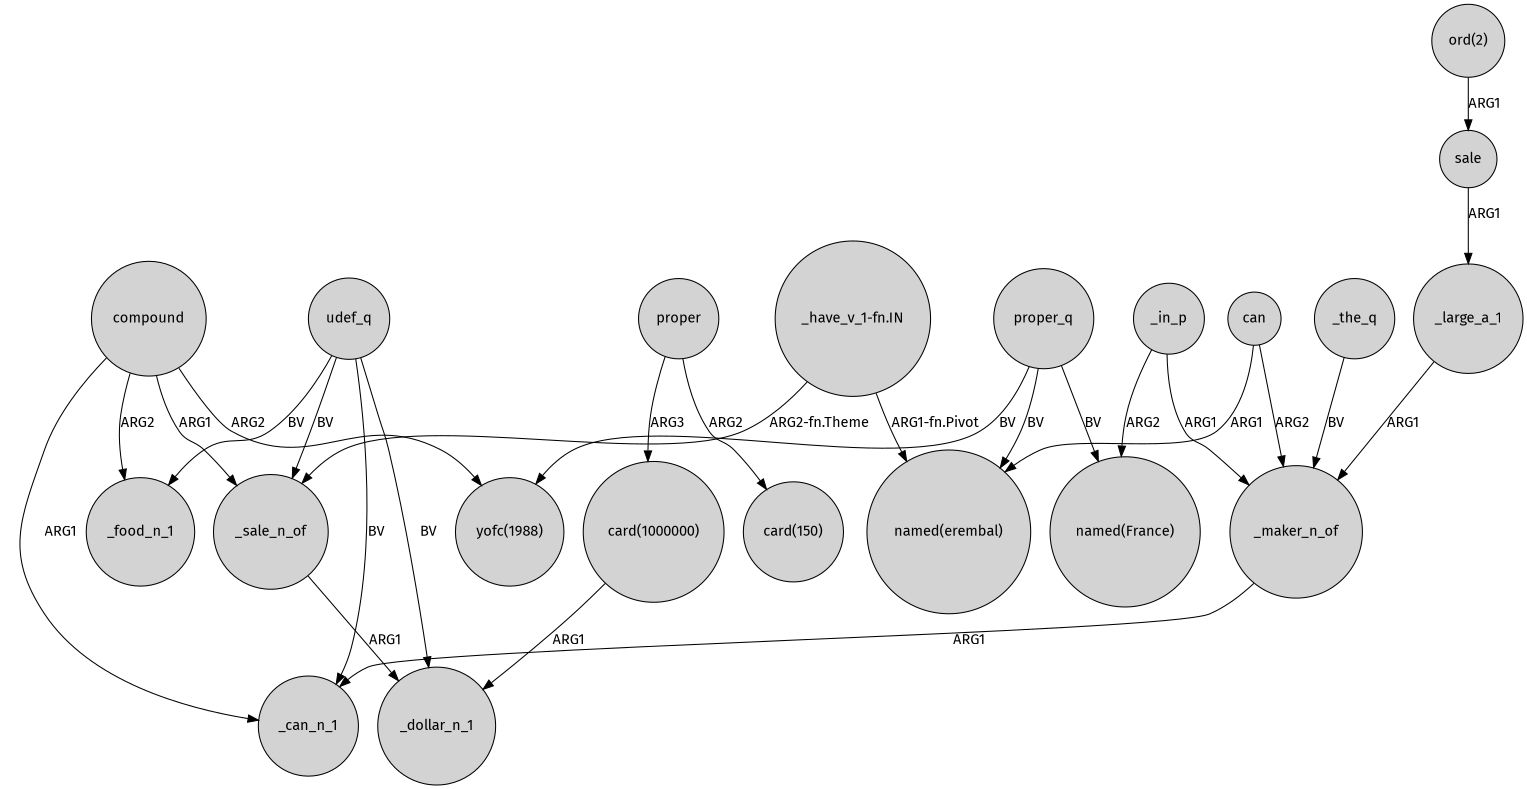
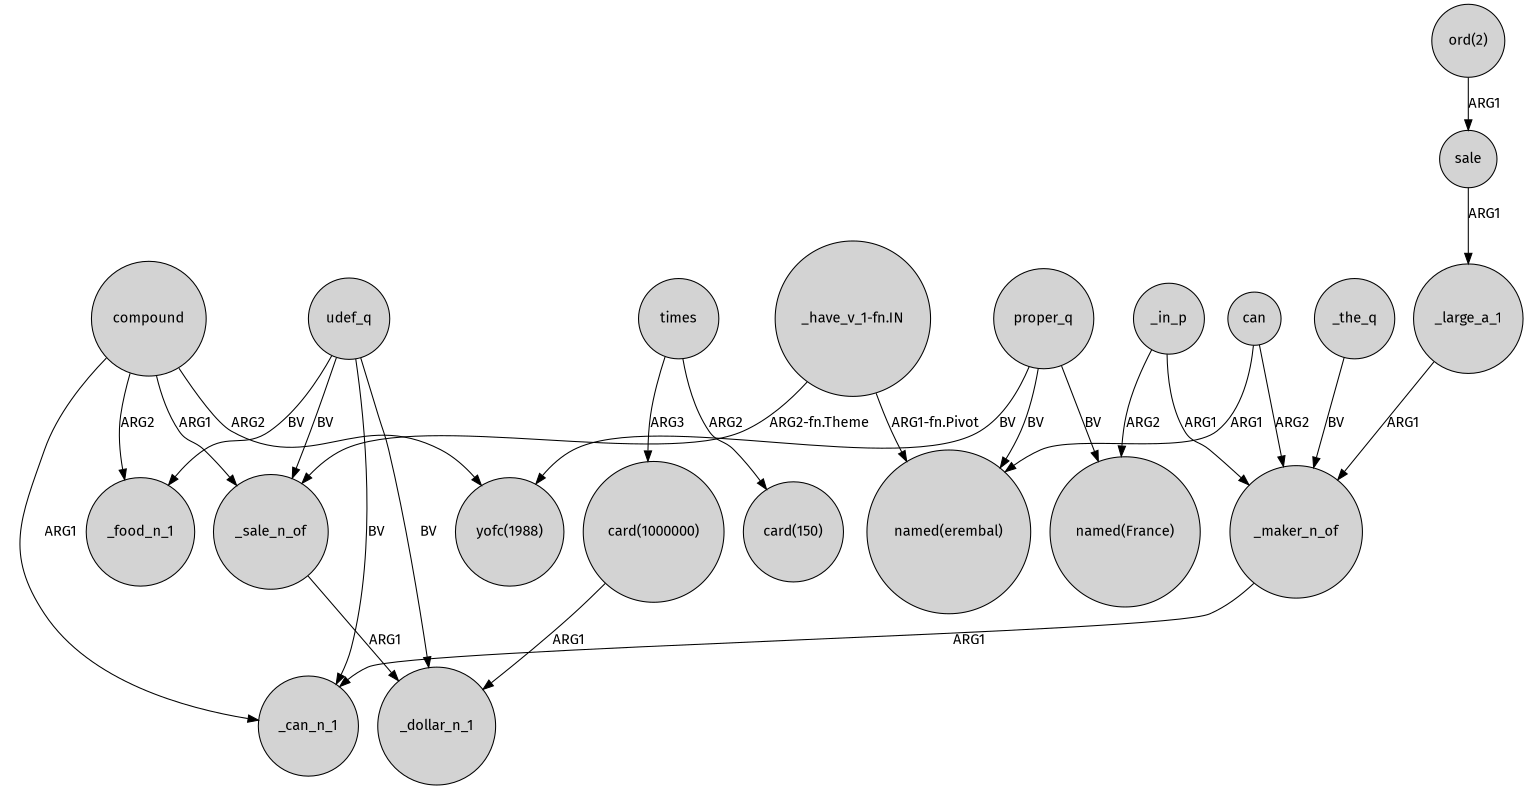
(679, 319) -> (679, 319)
